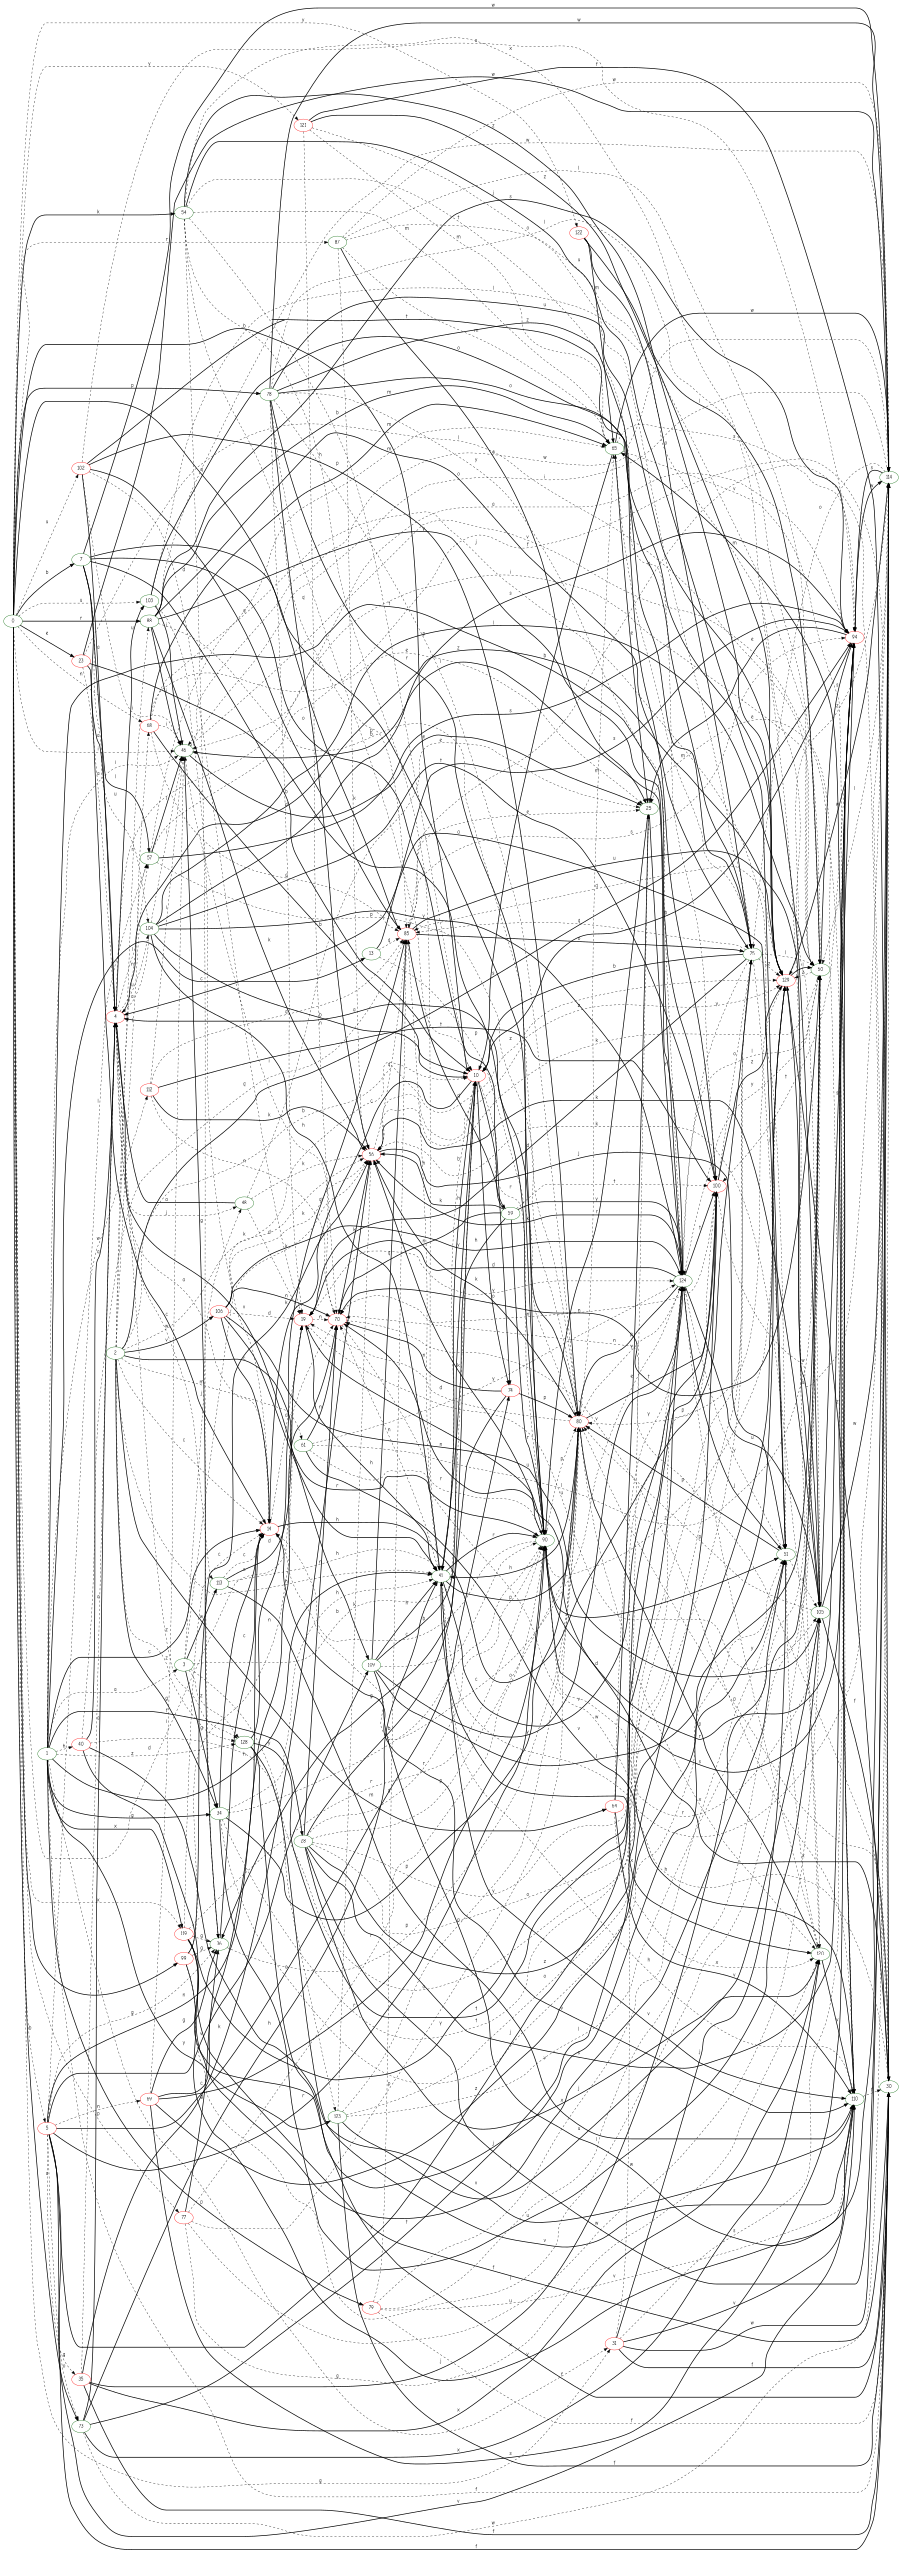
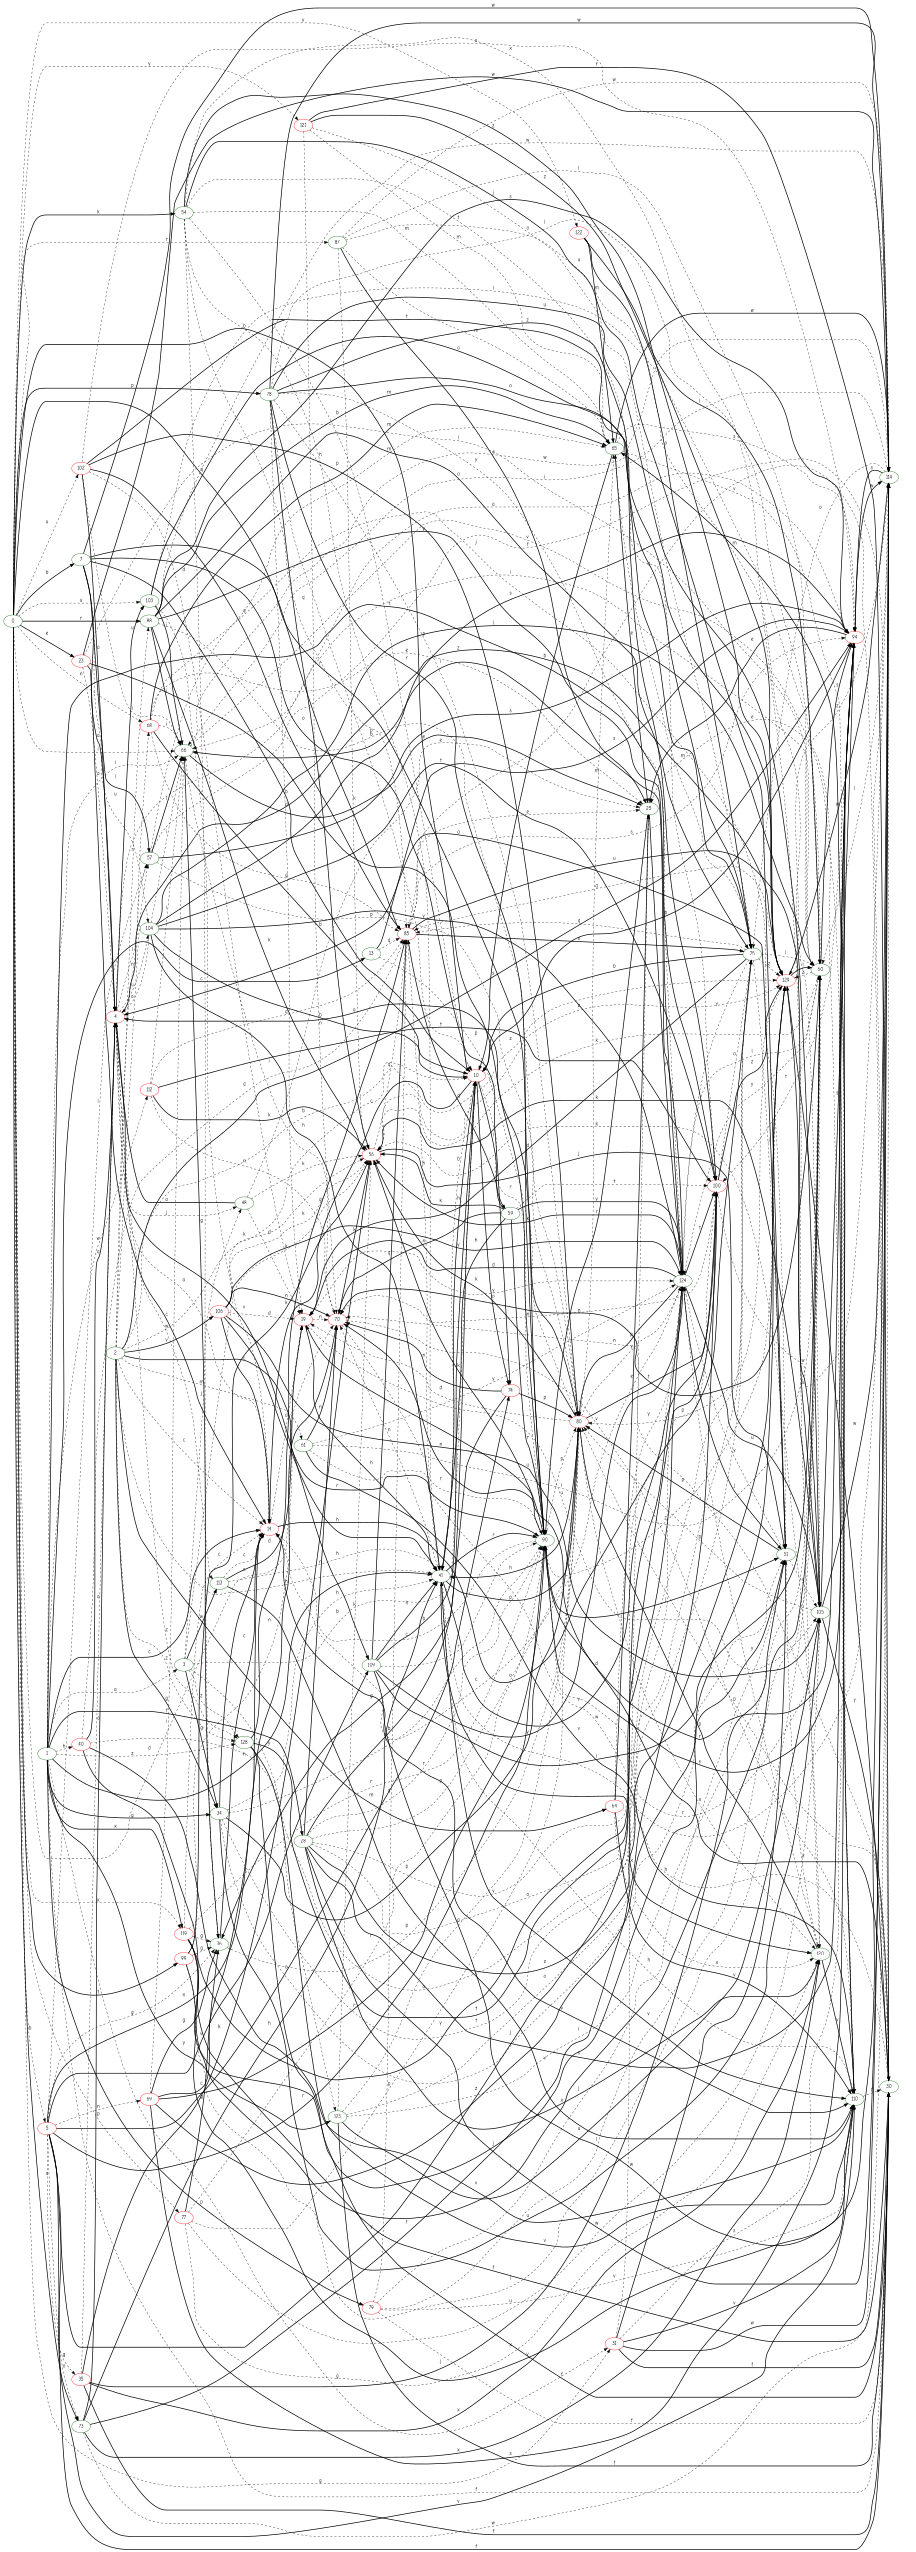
(184, 751) -> (184, 751)
